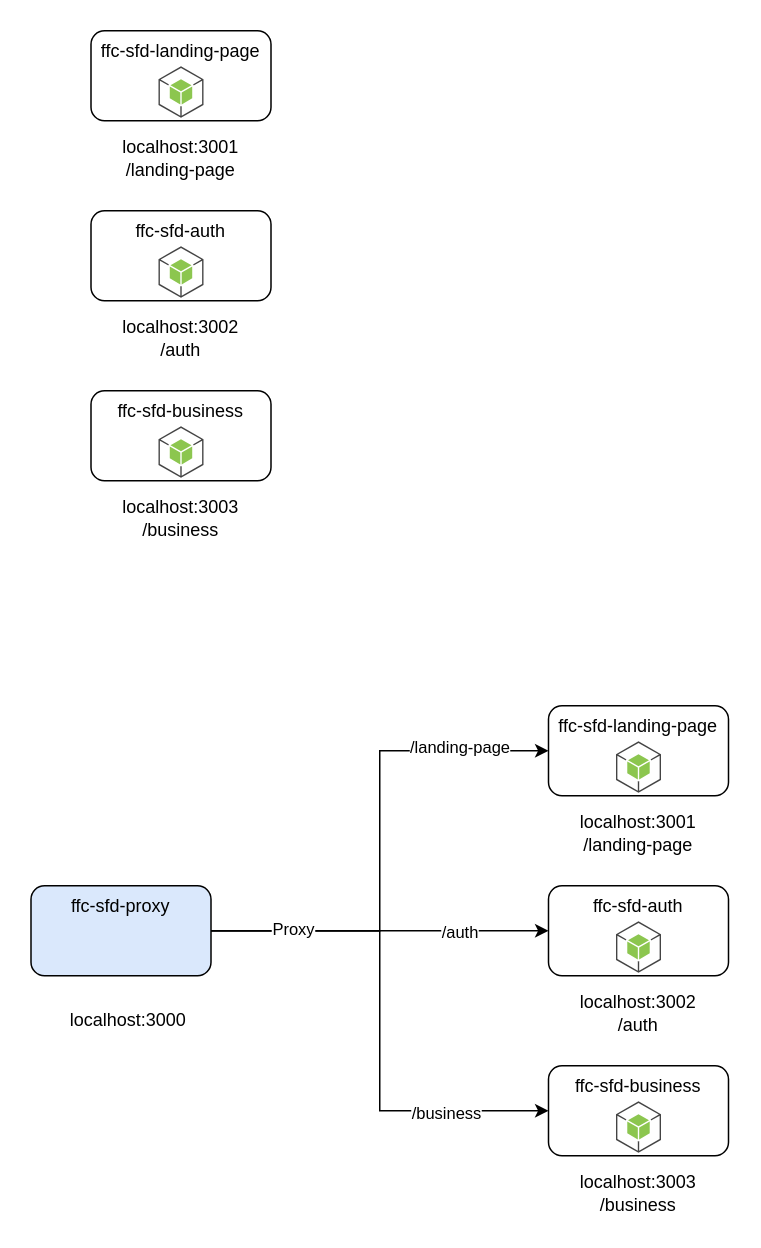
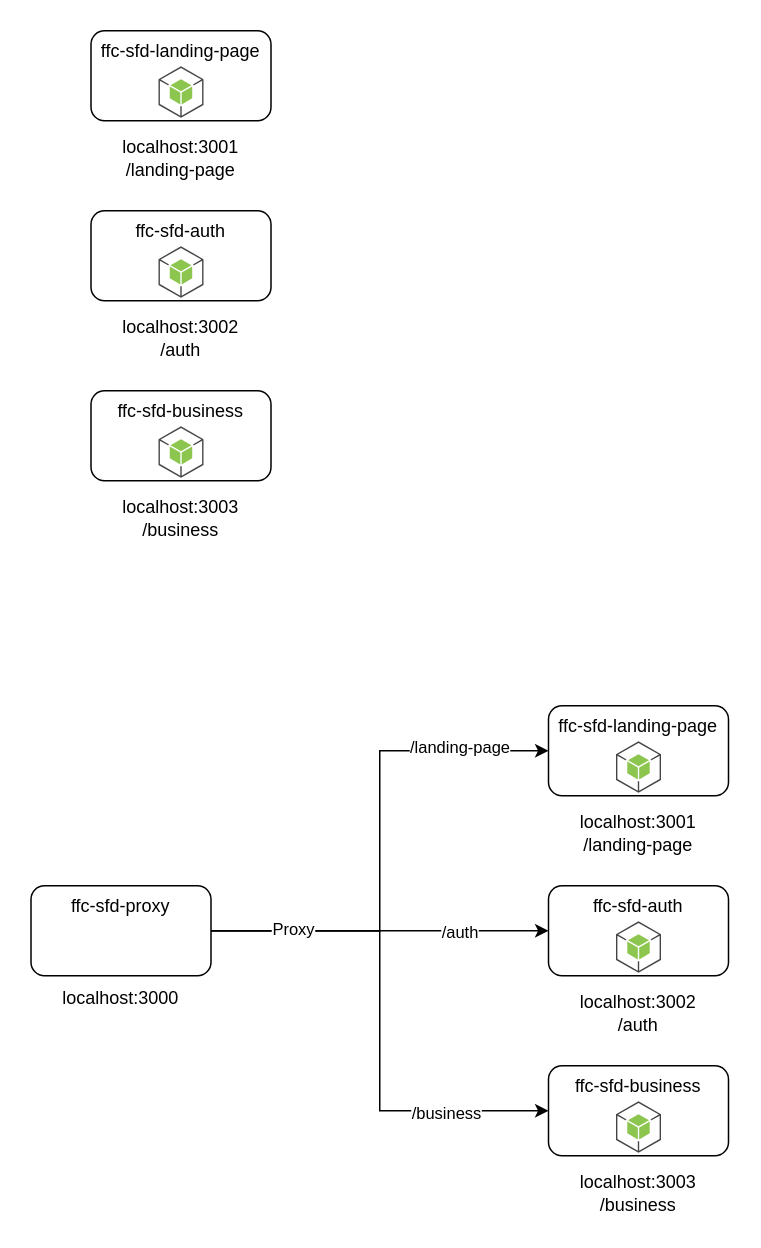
(121, 907) -> (121, 907)
(128, 1021) -> (121, 998)
